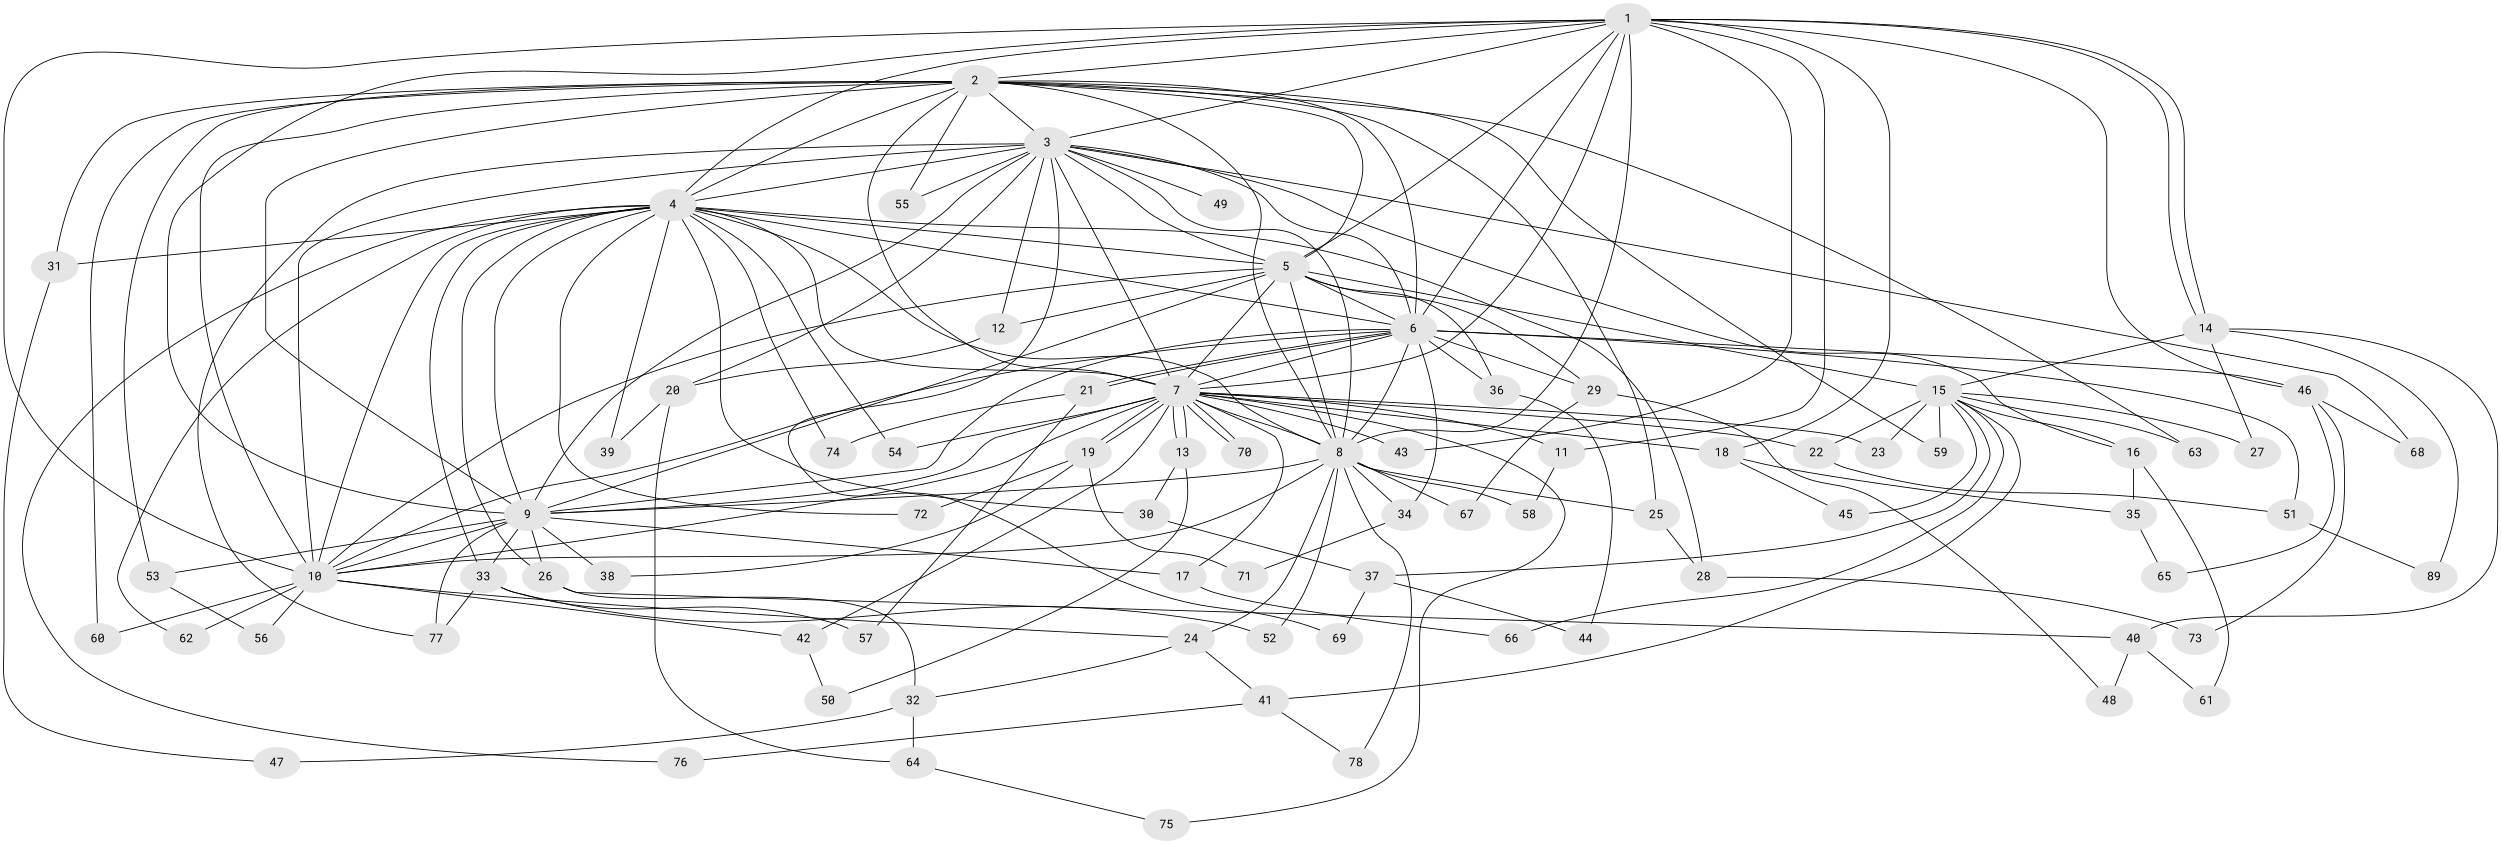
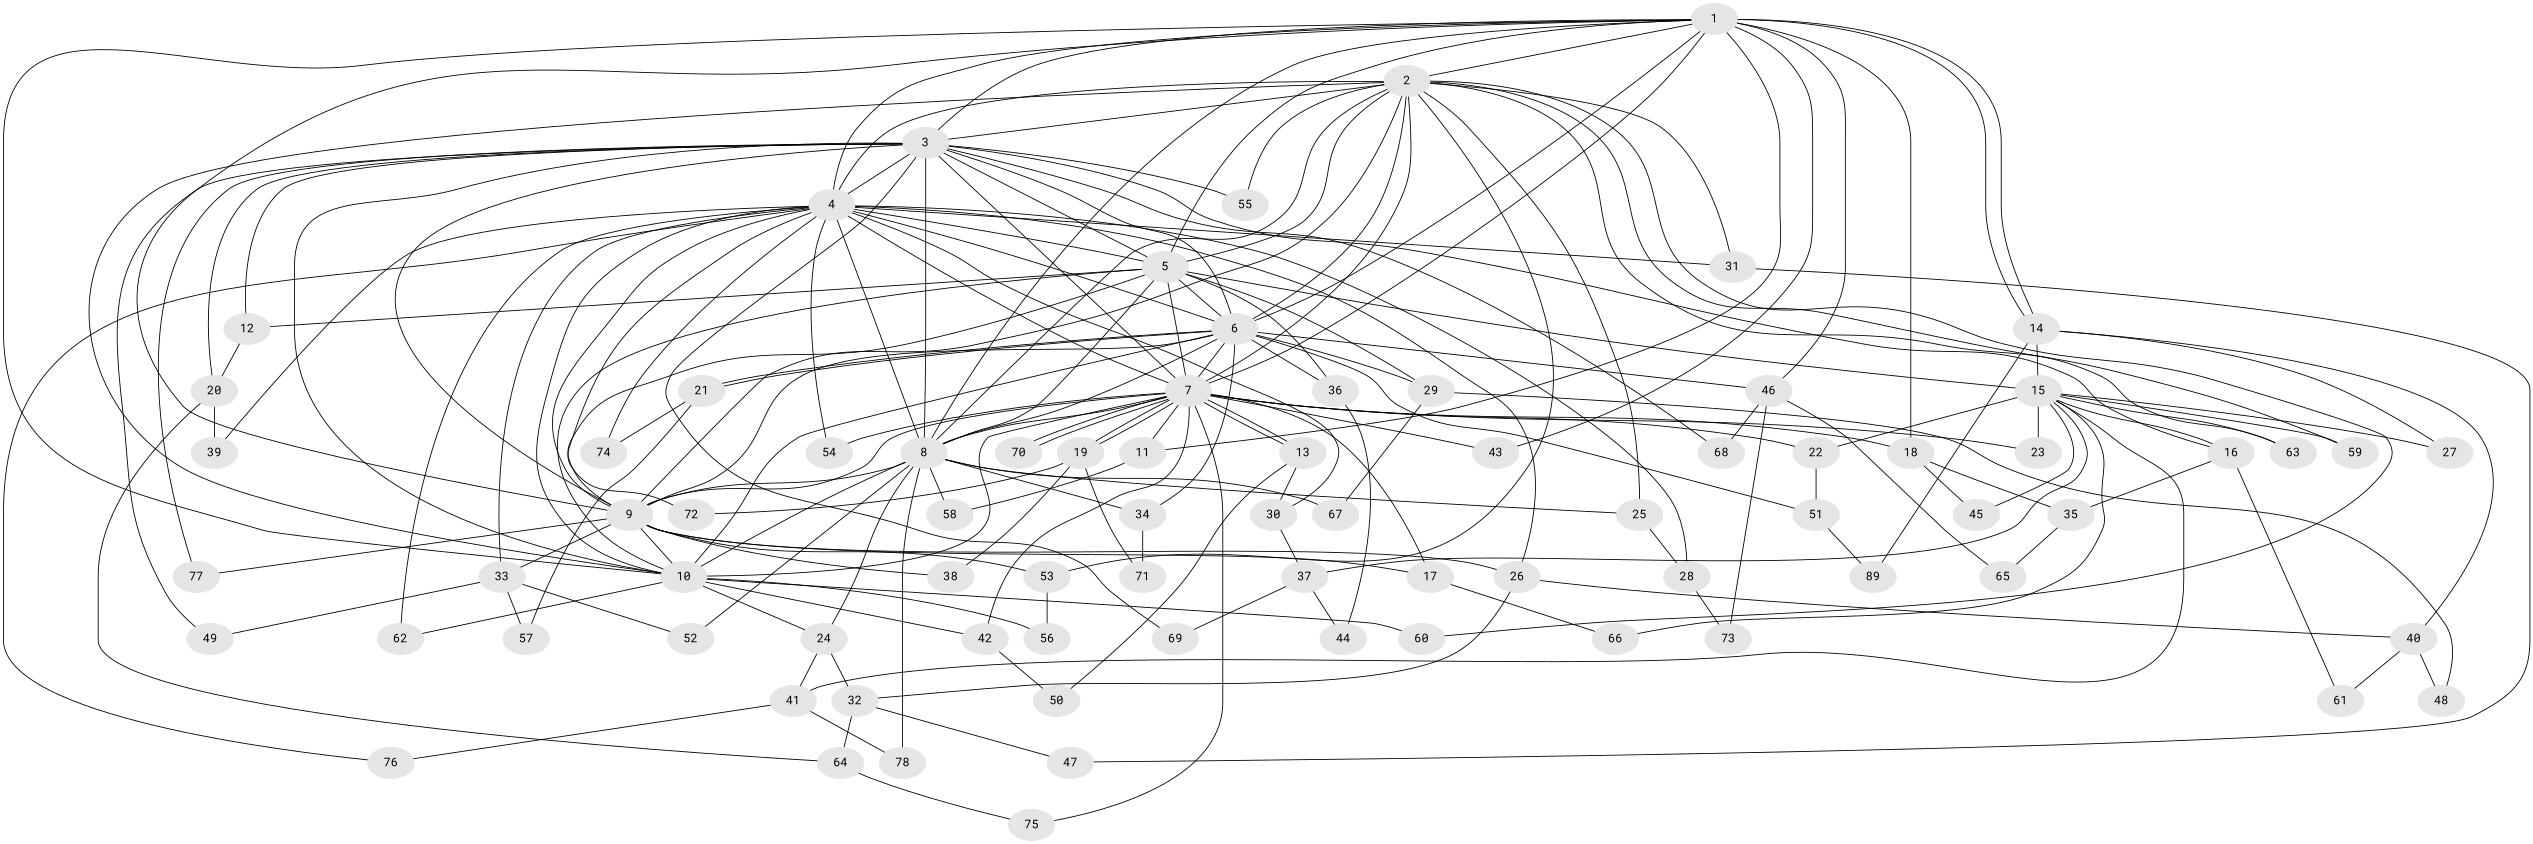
(460, 608) -> (356, 608)
